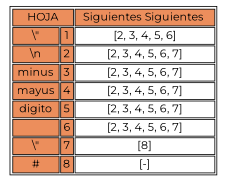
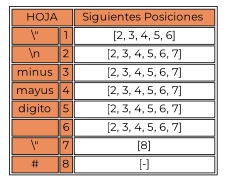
(145, 17) -> (145, 17)
